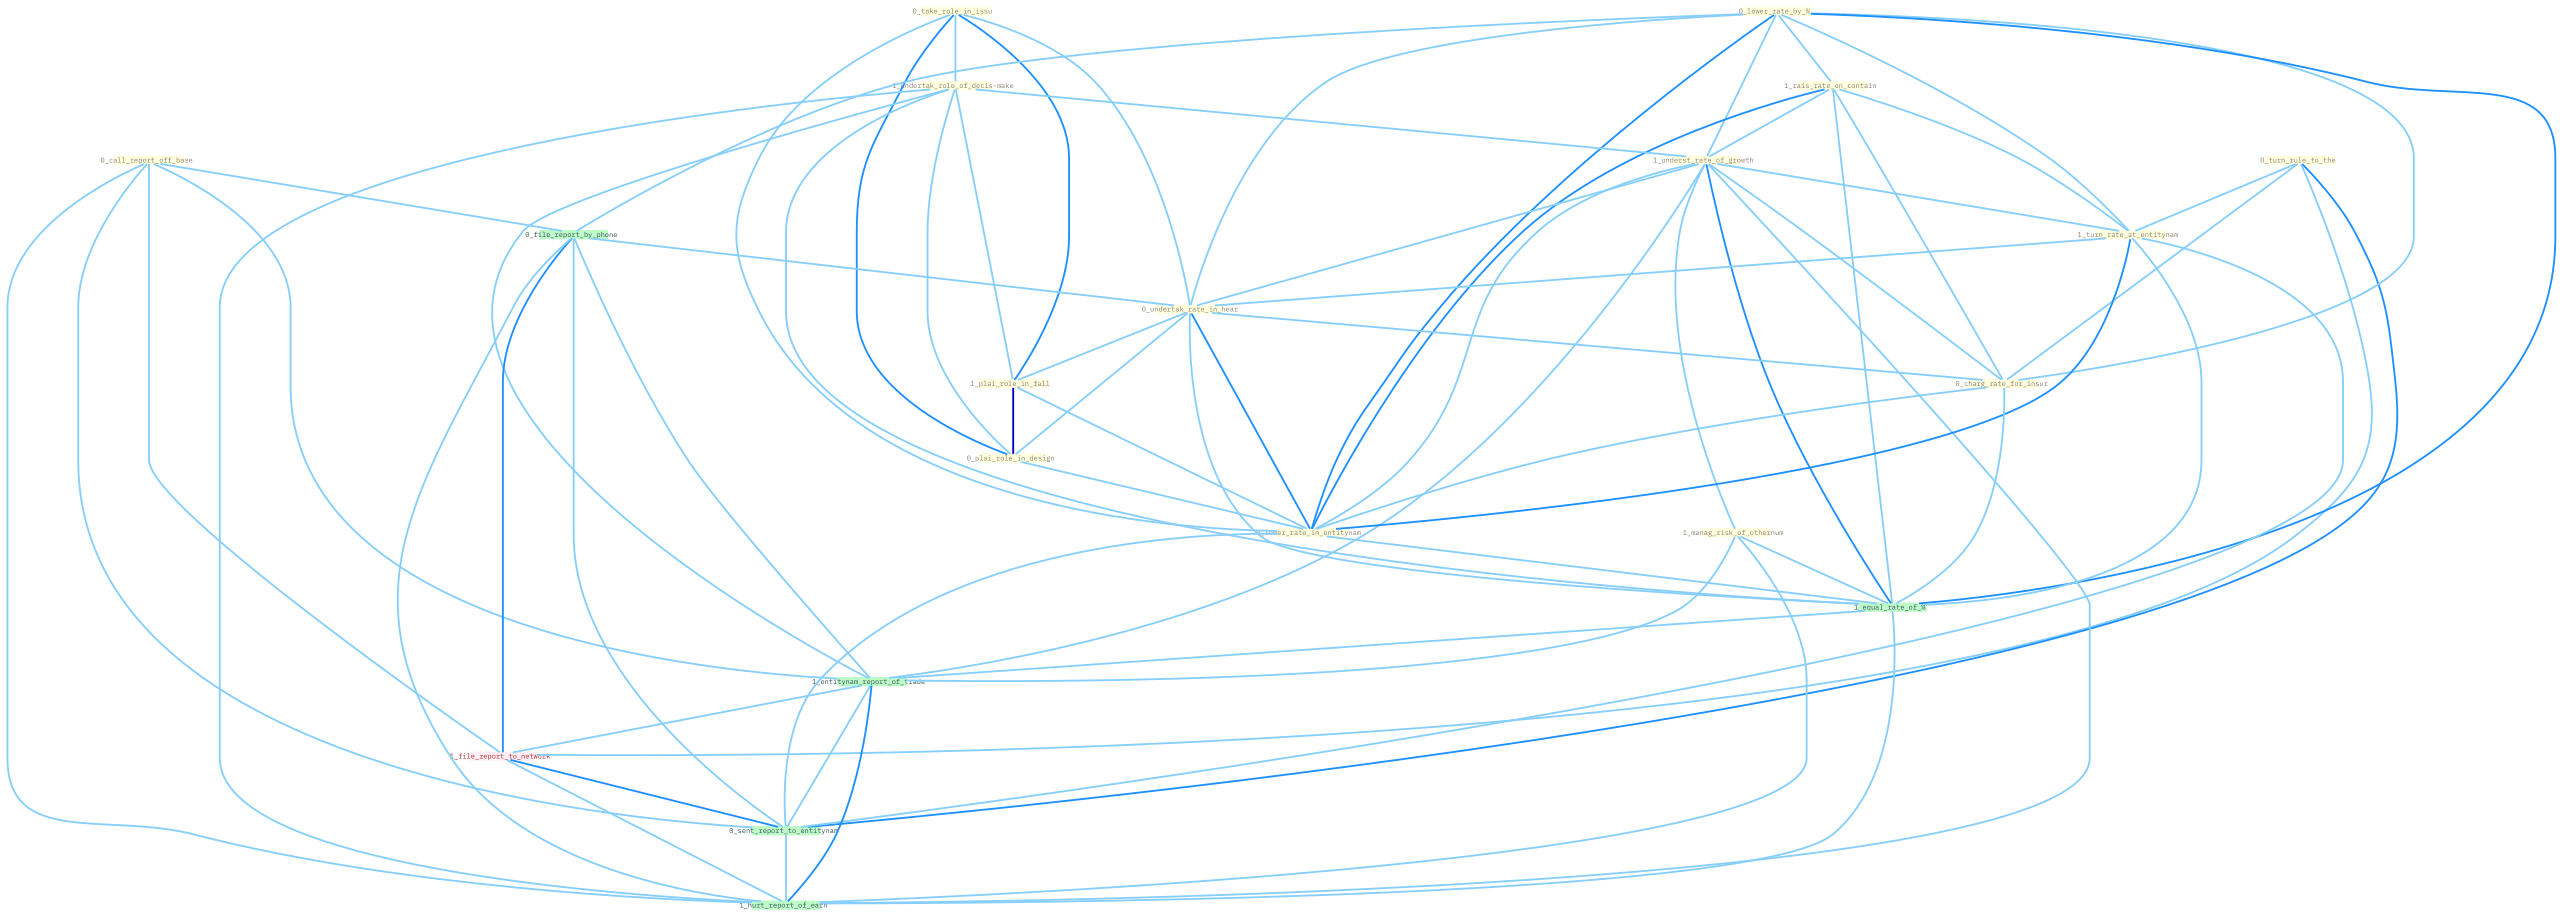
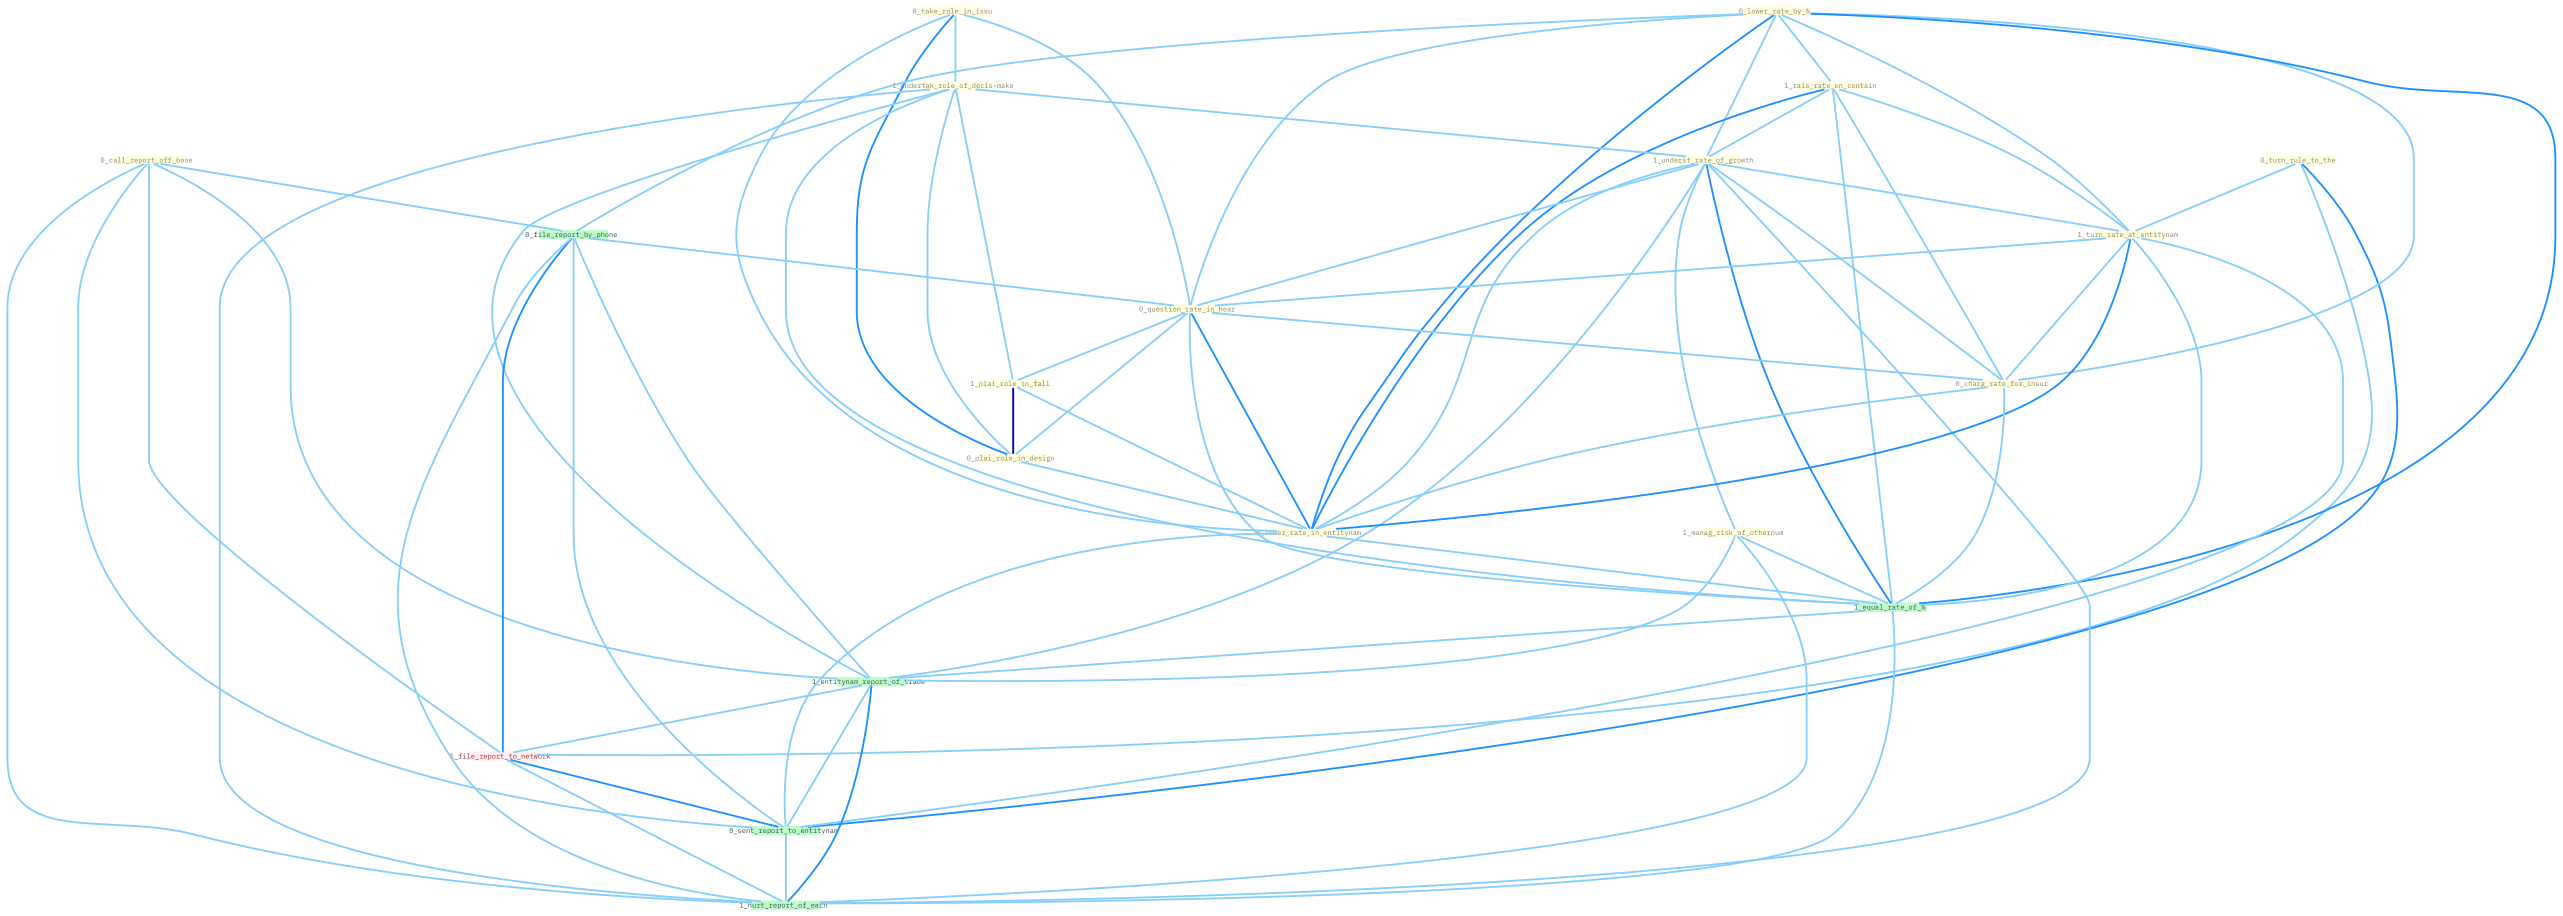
(1069, 181) -> none
(2145, 277) -> (2067, 309)
(1190, 309) -> (1190, 309)
